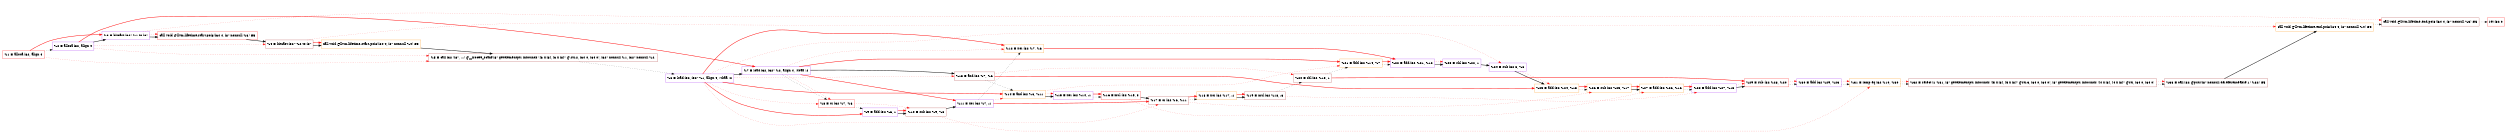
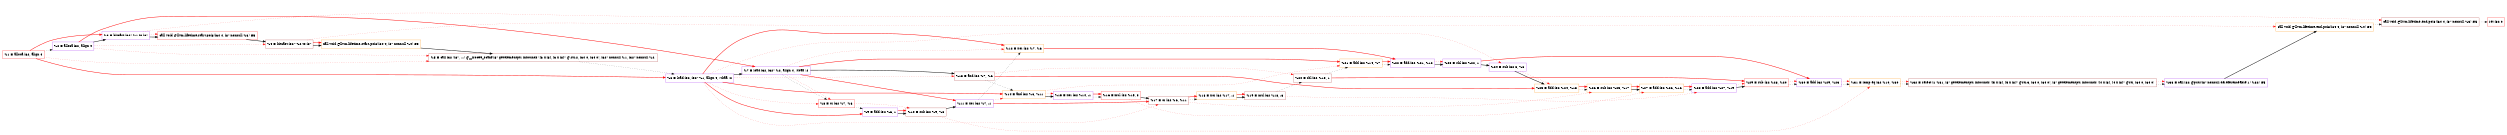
none -> (1645, 57)
none -> (349, 75)
(2216, 83) -> (2216, 83)
(1714, 88) -> (1714, 88)
